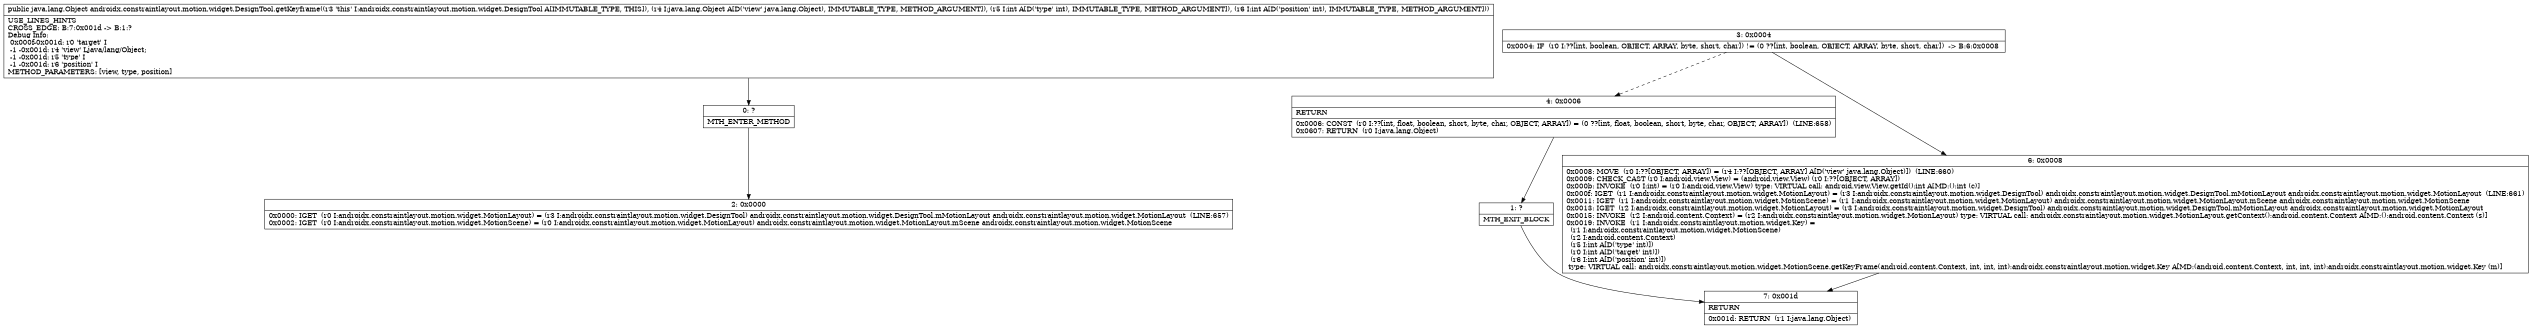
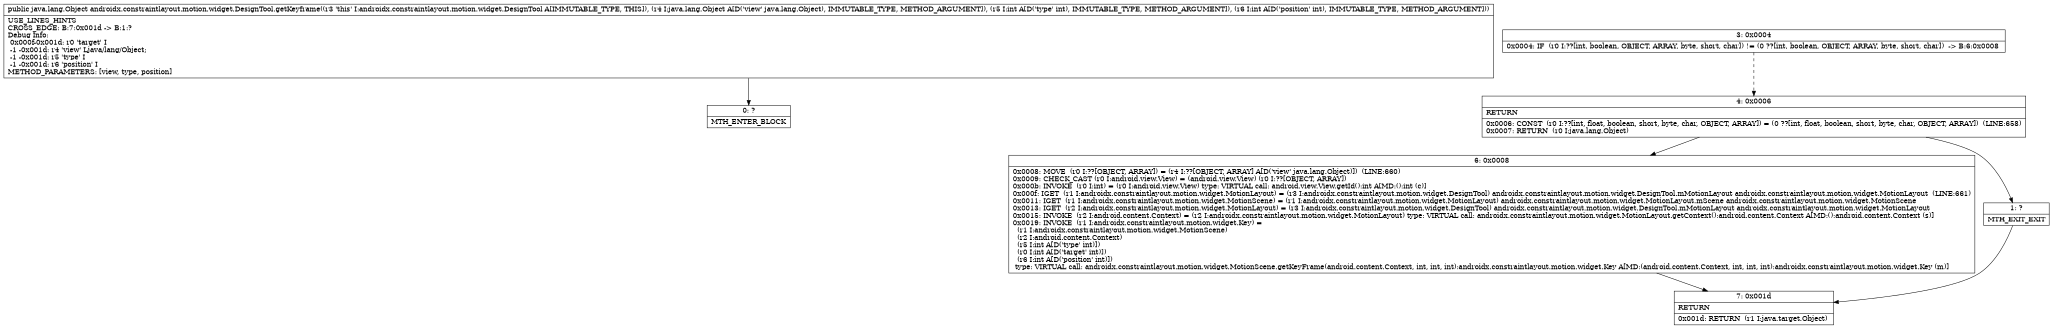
(1857, 102) -> (1677, 145)
(749, 122) -> (749, 122)
(1368, 131) -> (1559, 131)
(749, 214) -> none
(1516, 220) -> (2016, 220)
(1781, 319) -> (1754, 319)
